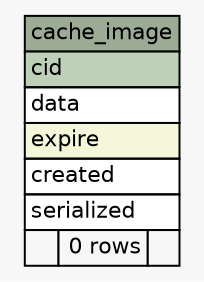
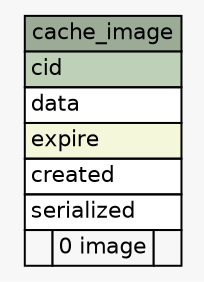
(105, 247) -> (103, 247)
